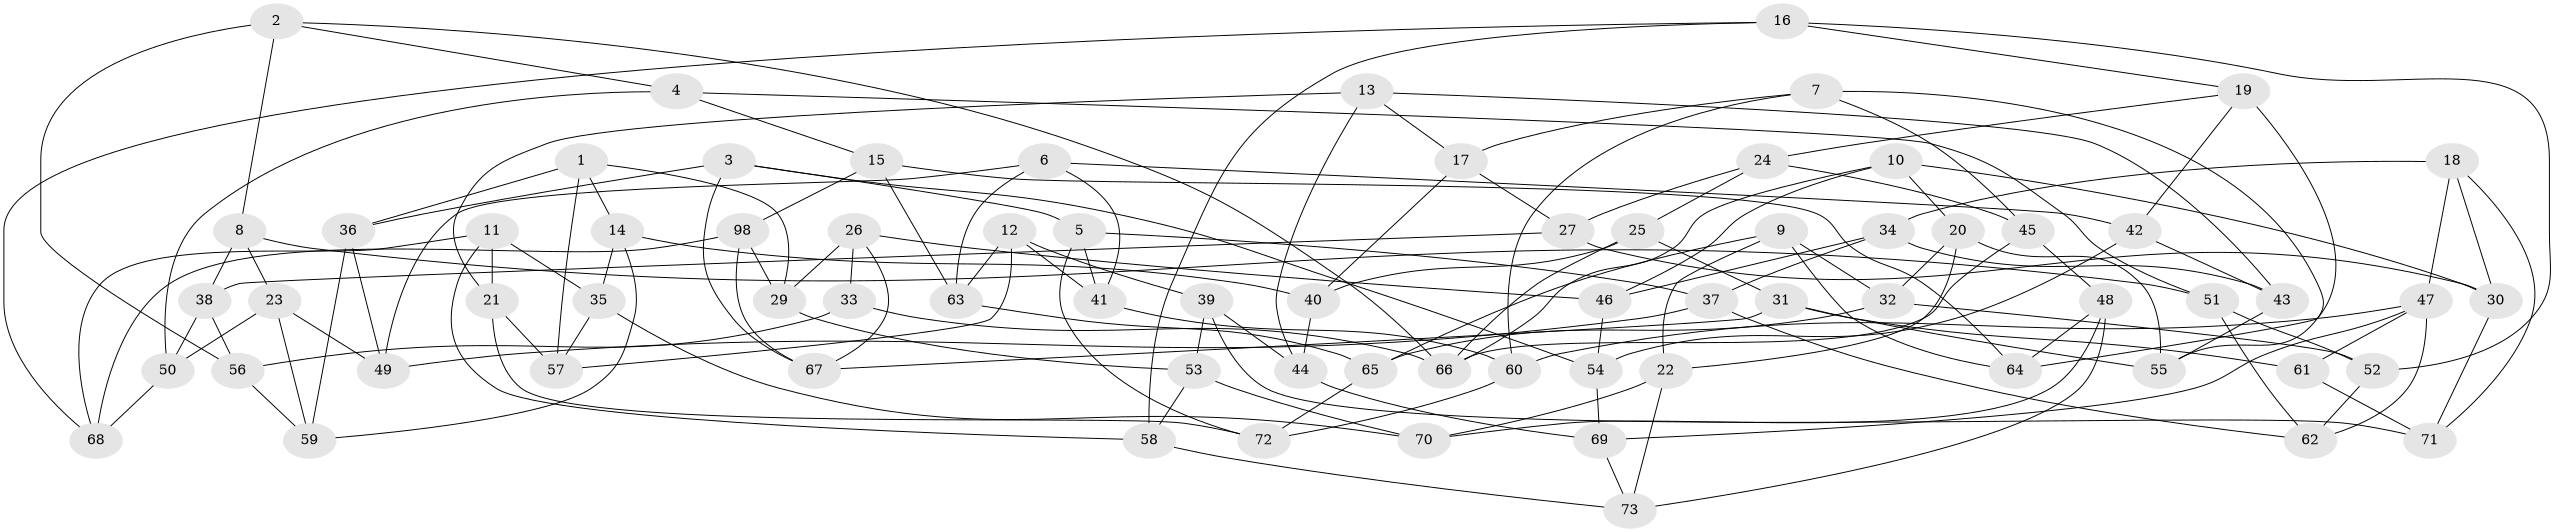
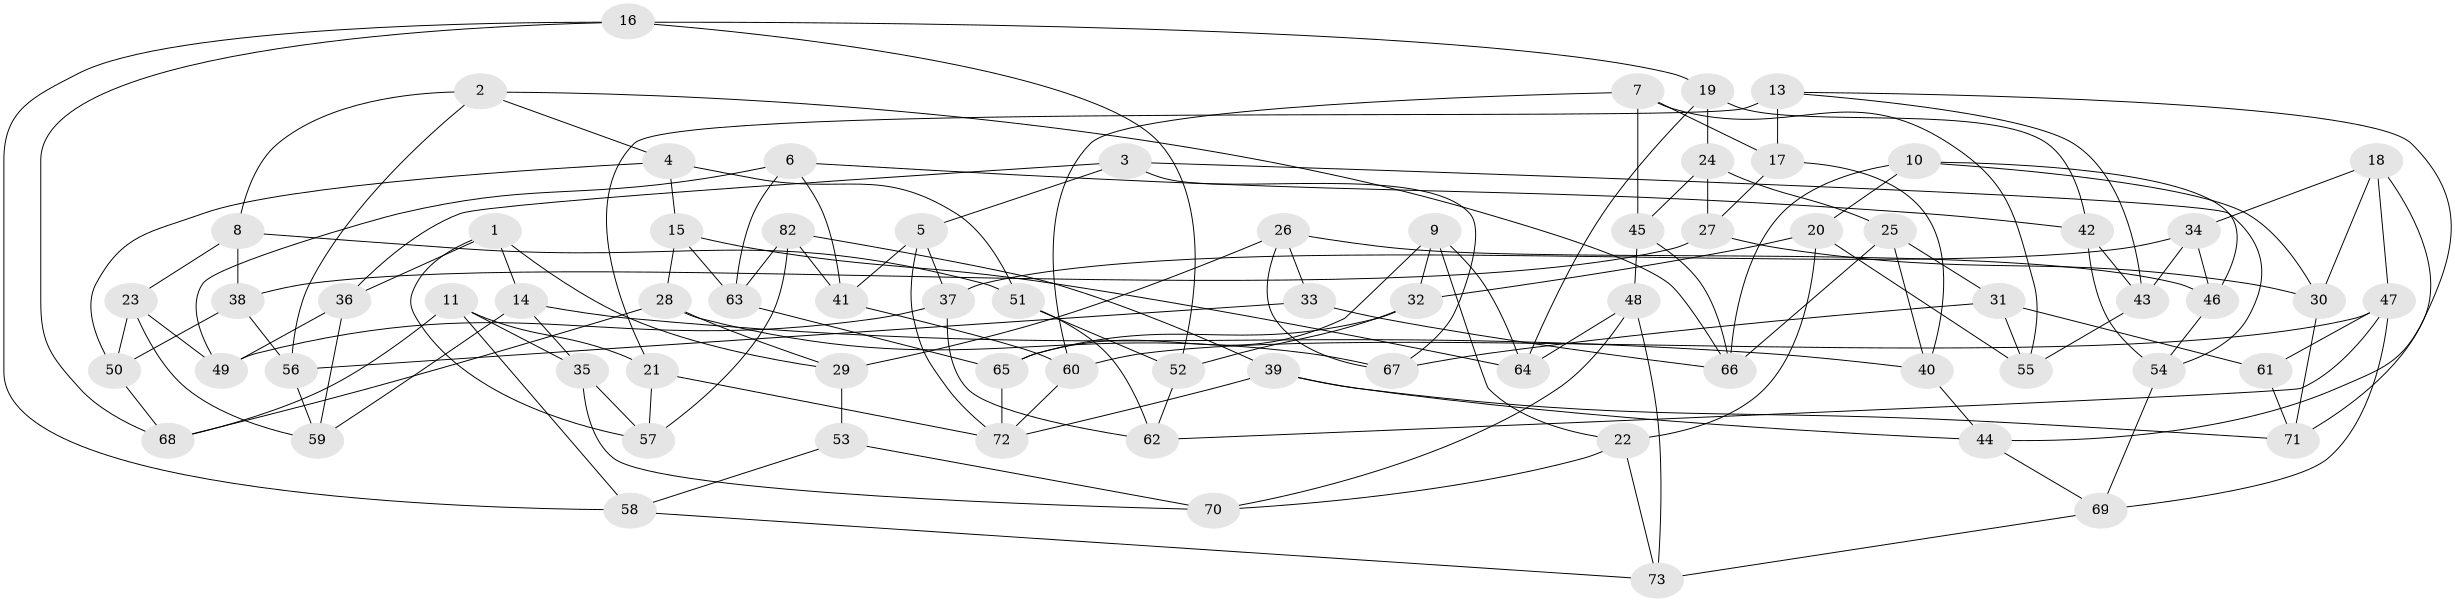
(743, 231) -> (665, 301)
(1010, 231) -> (788, 231)
(1200, 336) -> (1133, 409)
